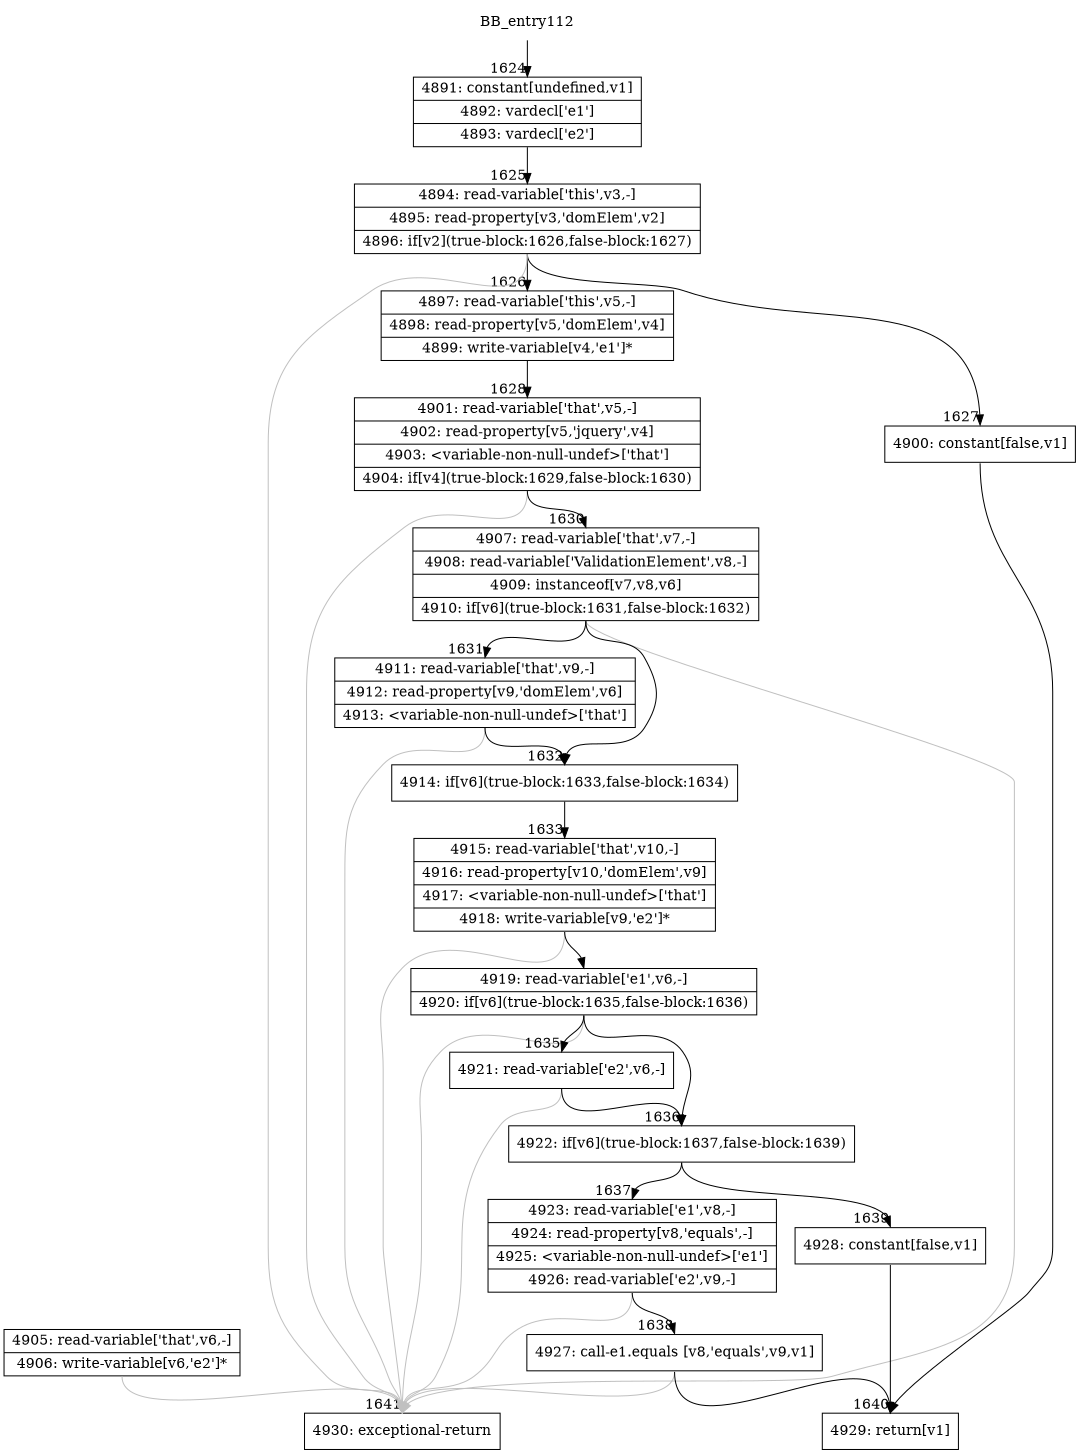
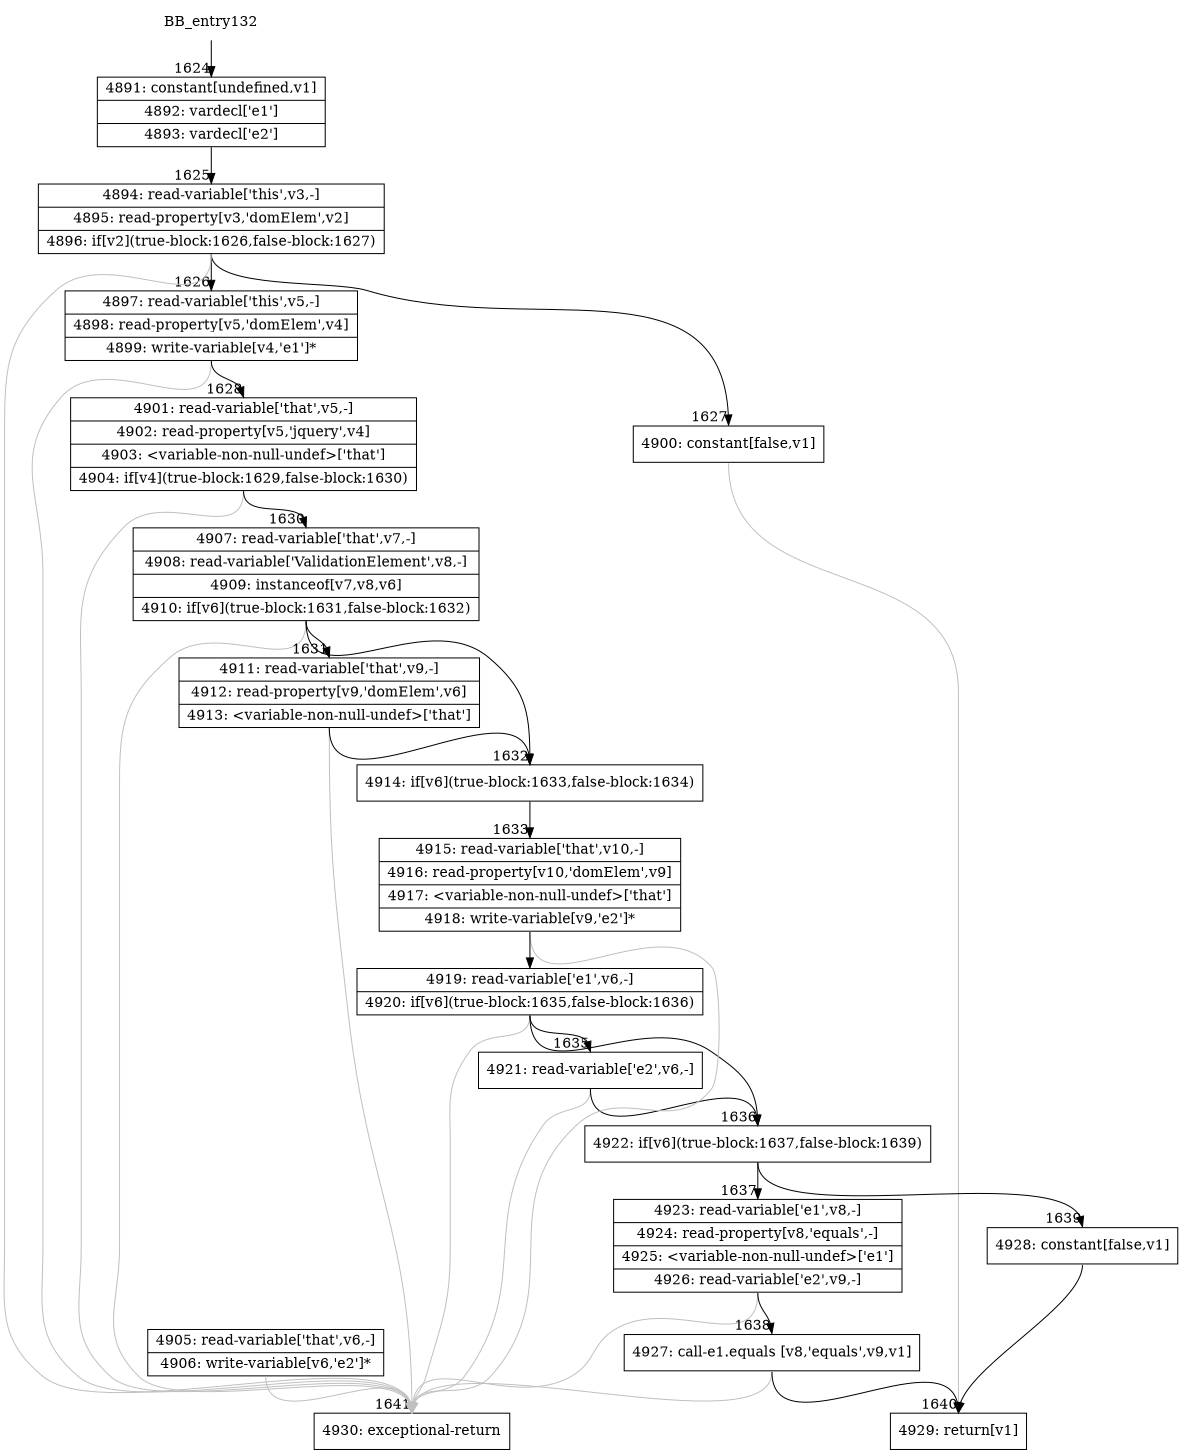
(527, 22) -> (211, 22)
(1053, 961) -> (958, 872)
none -> (43, 972)
